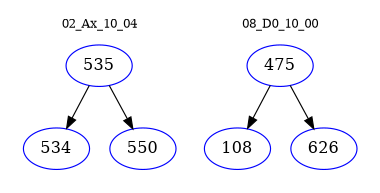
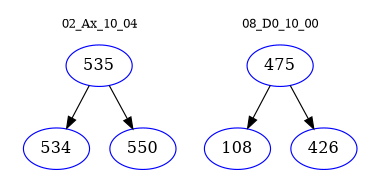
(324, 149) -> (324, 149)
